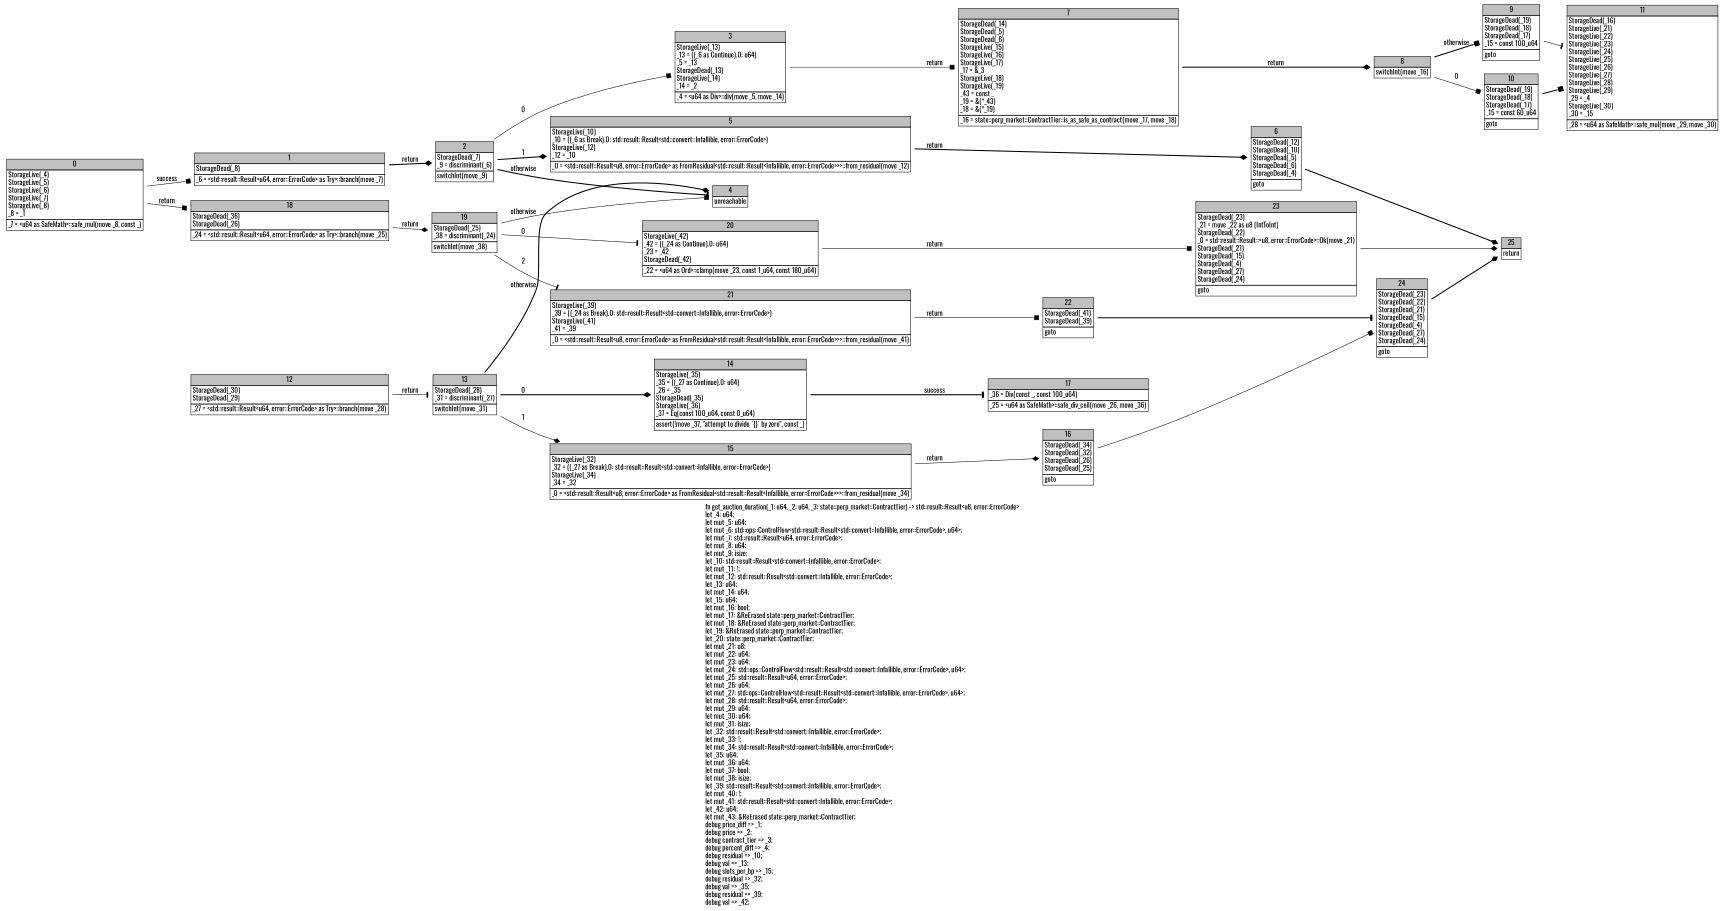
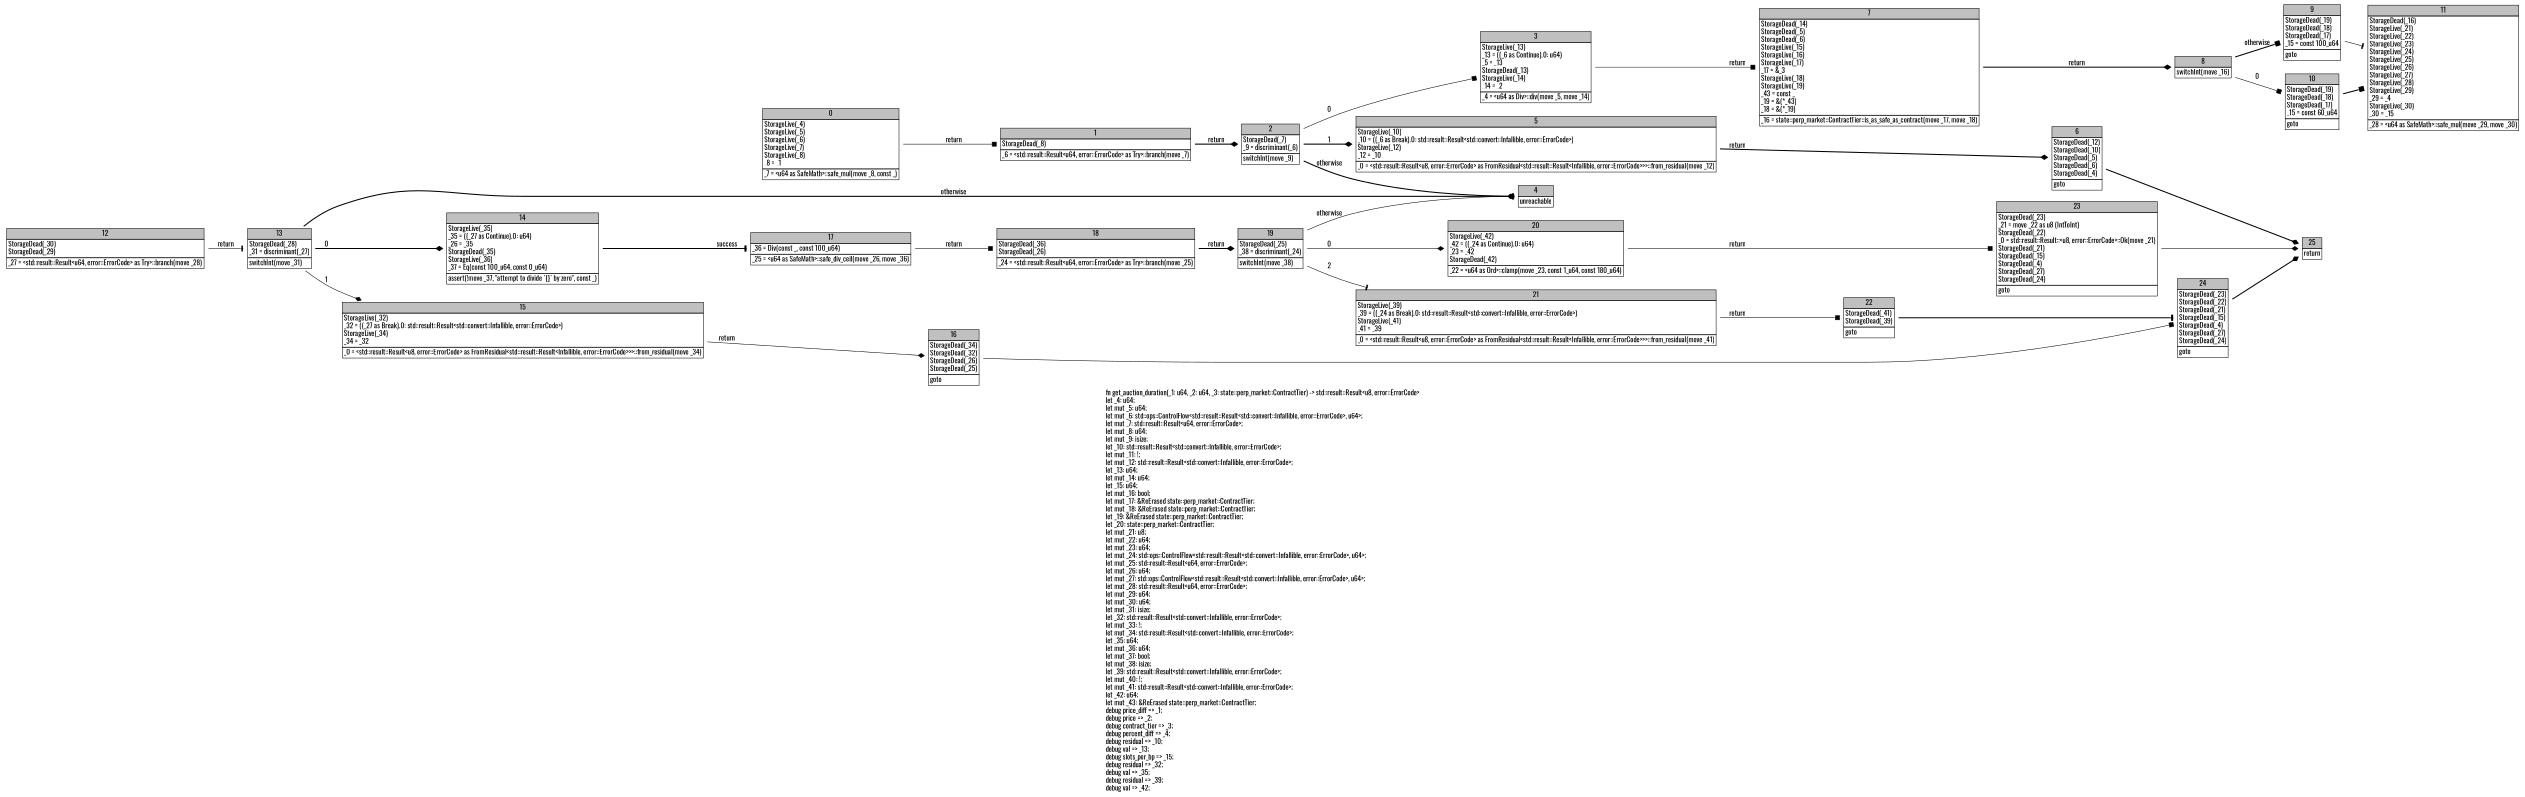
(167, 179) -> (954, 140)
(164, 206) -> (951, 249)
(407, 229) -> (1213, 249)
(568, 239) -> (1372, 249)
